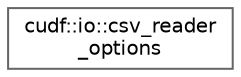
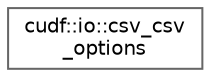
(120, 38) -> (105, 38)
